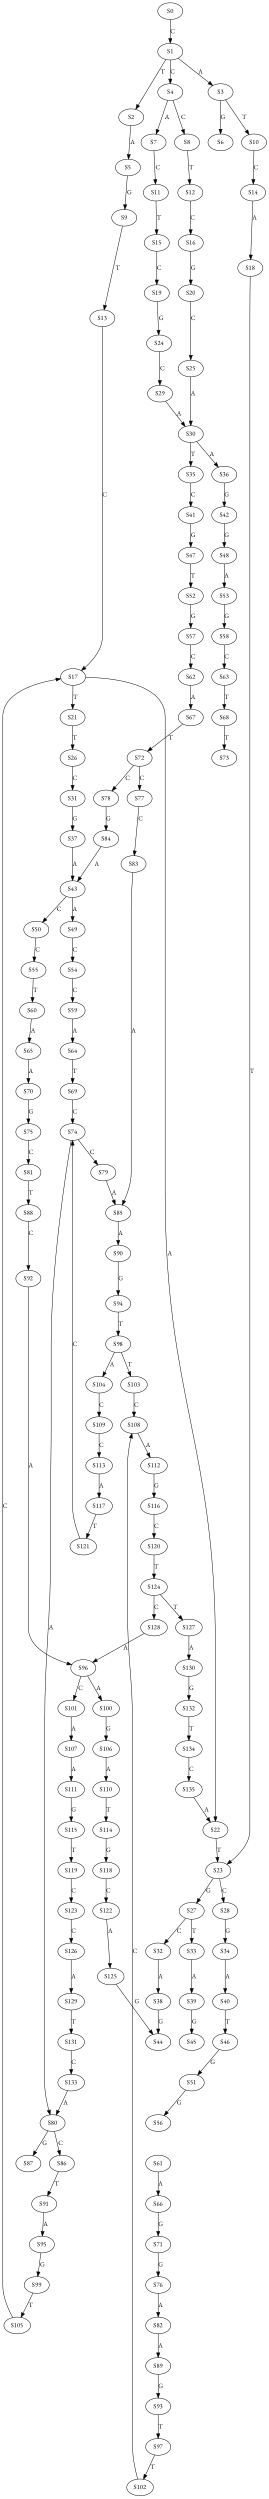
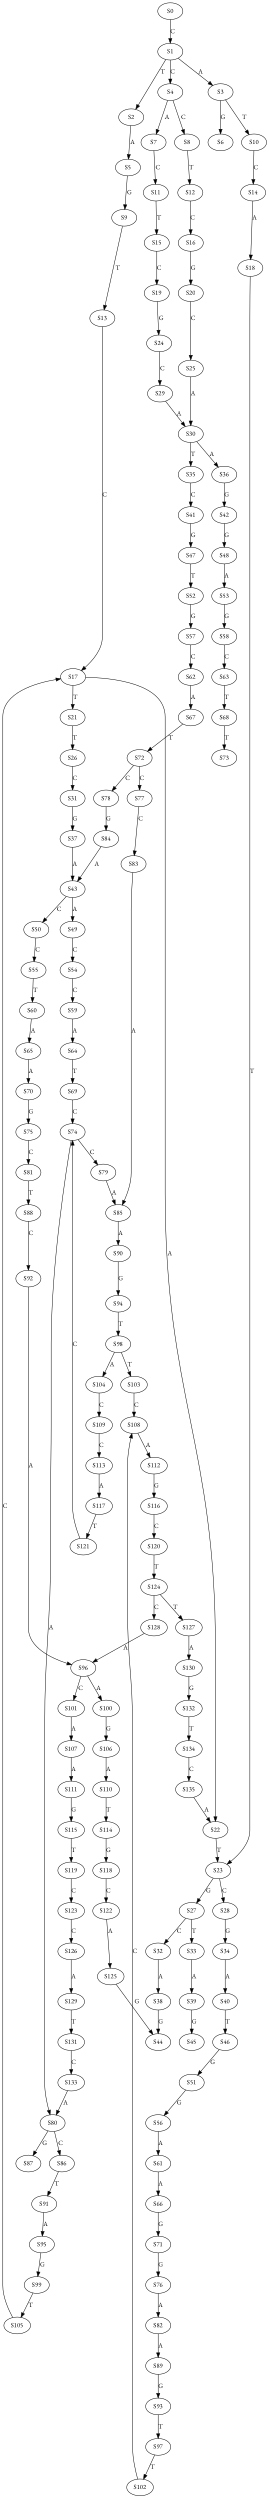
none -> (158, 2141)
